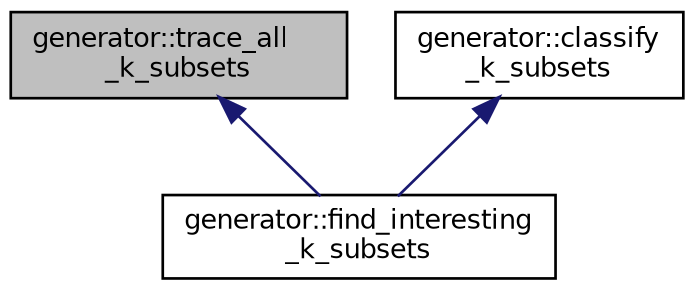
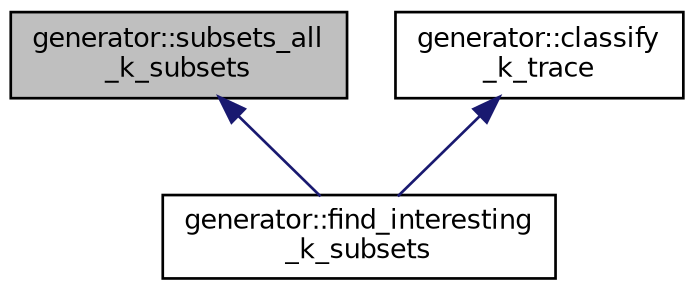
(179, 55) -> (179, 55)
(539, 55) -> (539, 55)
